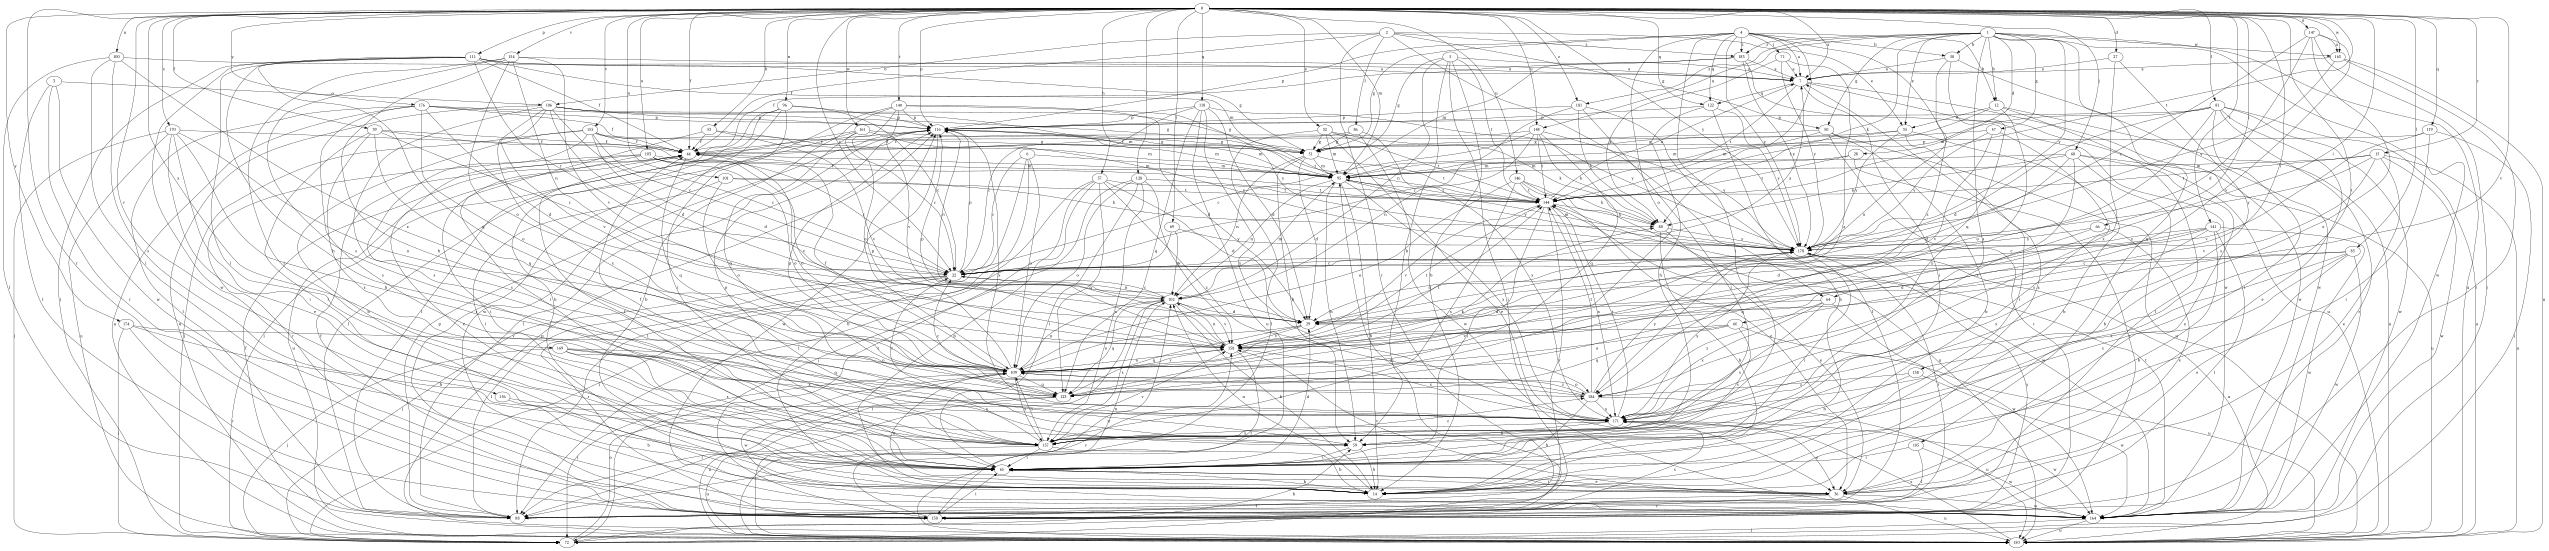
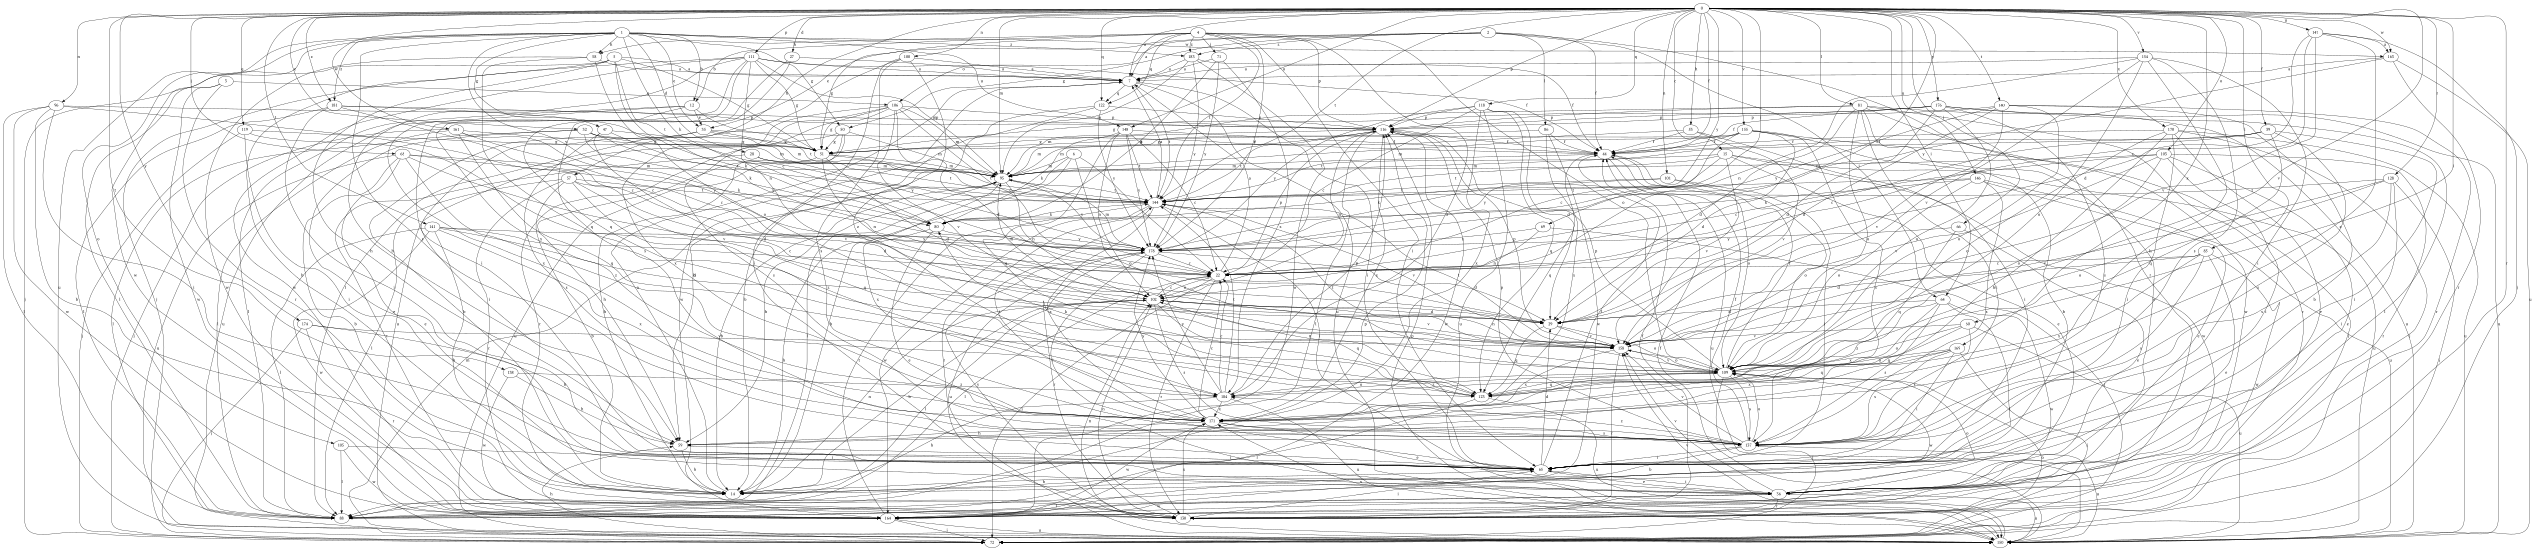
(938, 247) -> (1308, 252)
(503, 397) -> none
none -> (1260, 492)
